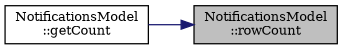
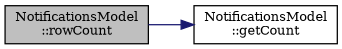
(165, 25) -> (165, 25)
